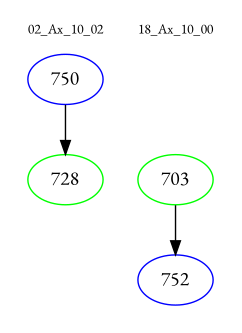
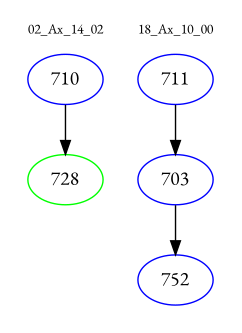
(66, 30) -> (66, 30)
(65, 79) -> (65, 79)
none -> (176, 79)
(176, 180) -> (176, 180)
